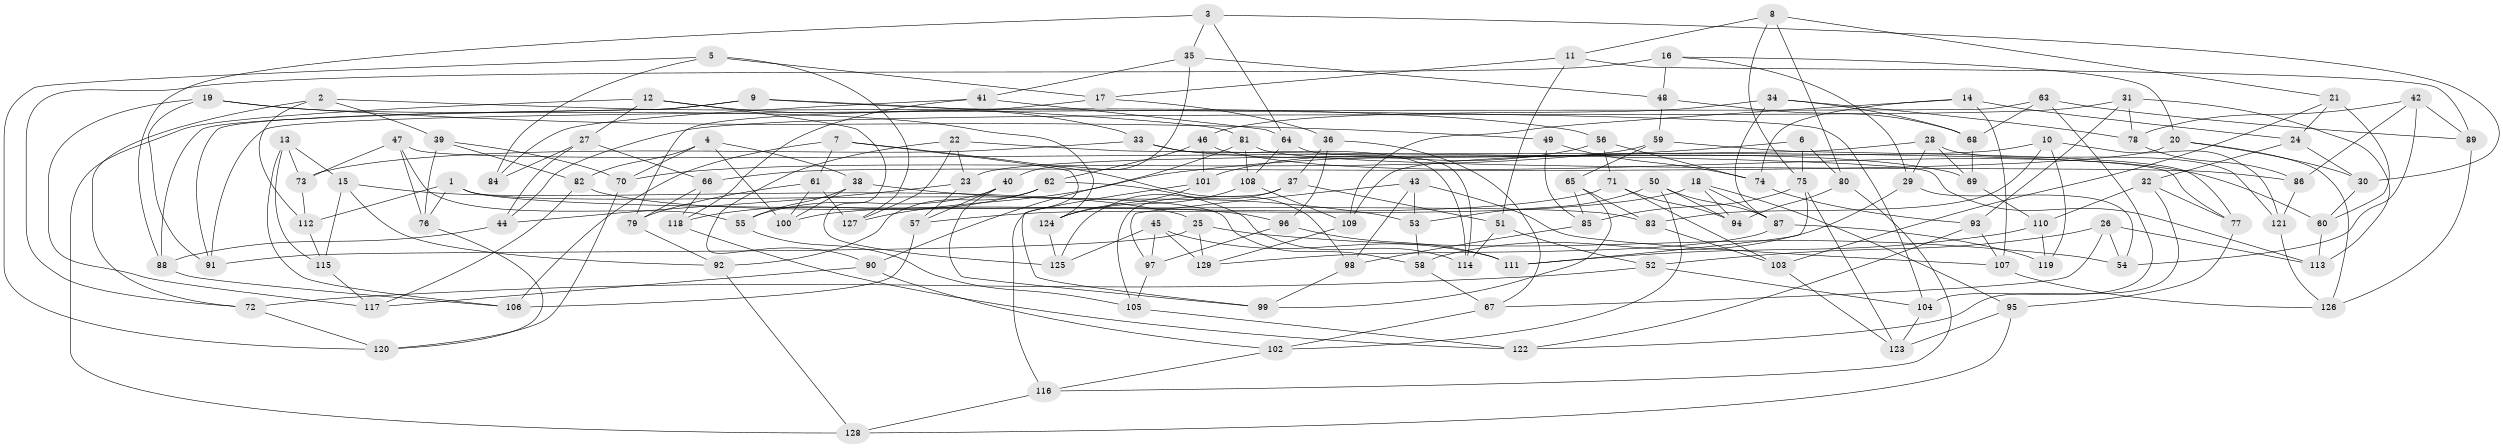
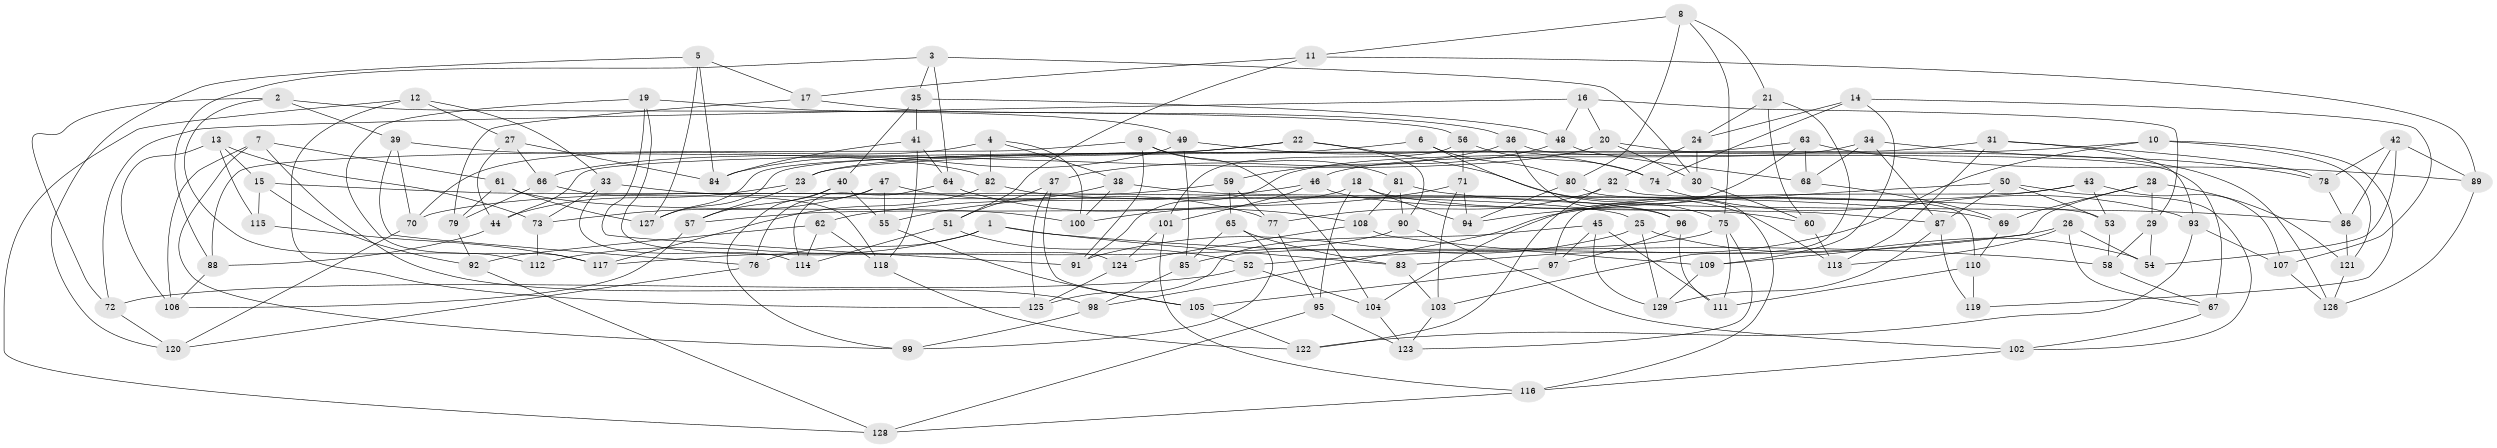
none -> (960, 164)
(315, 245) -> none
